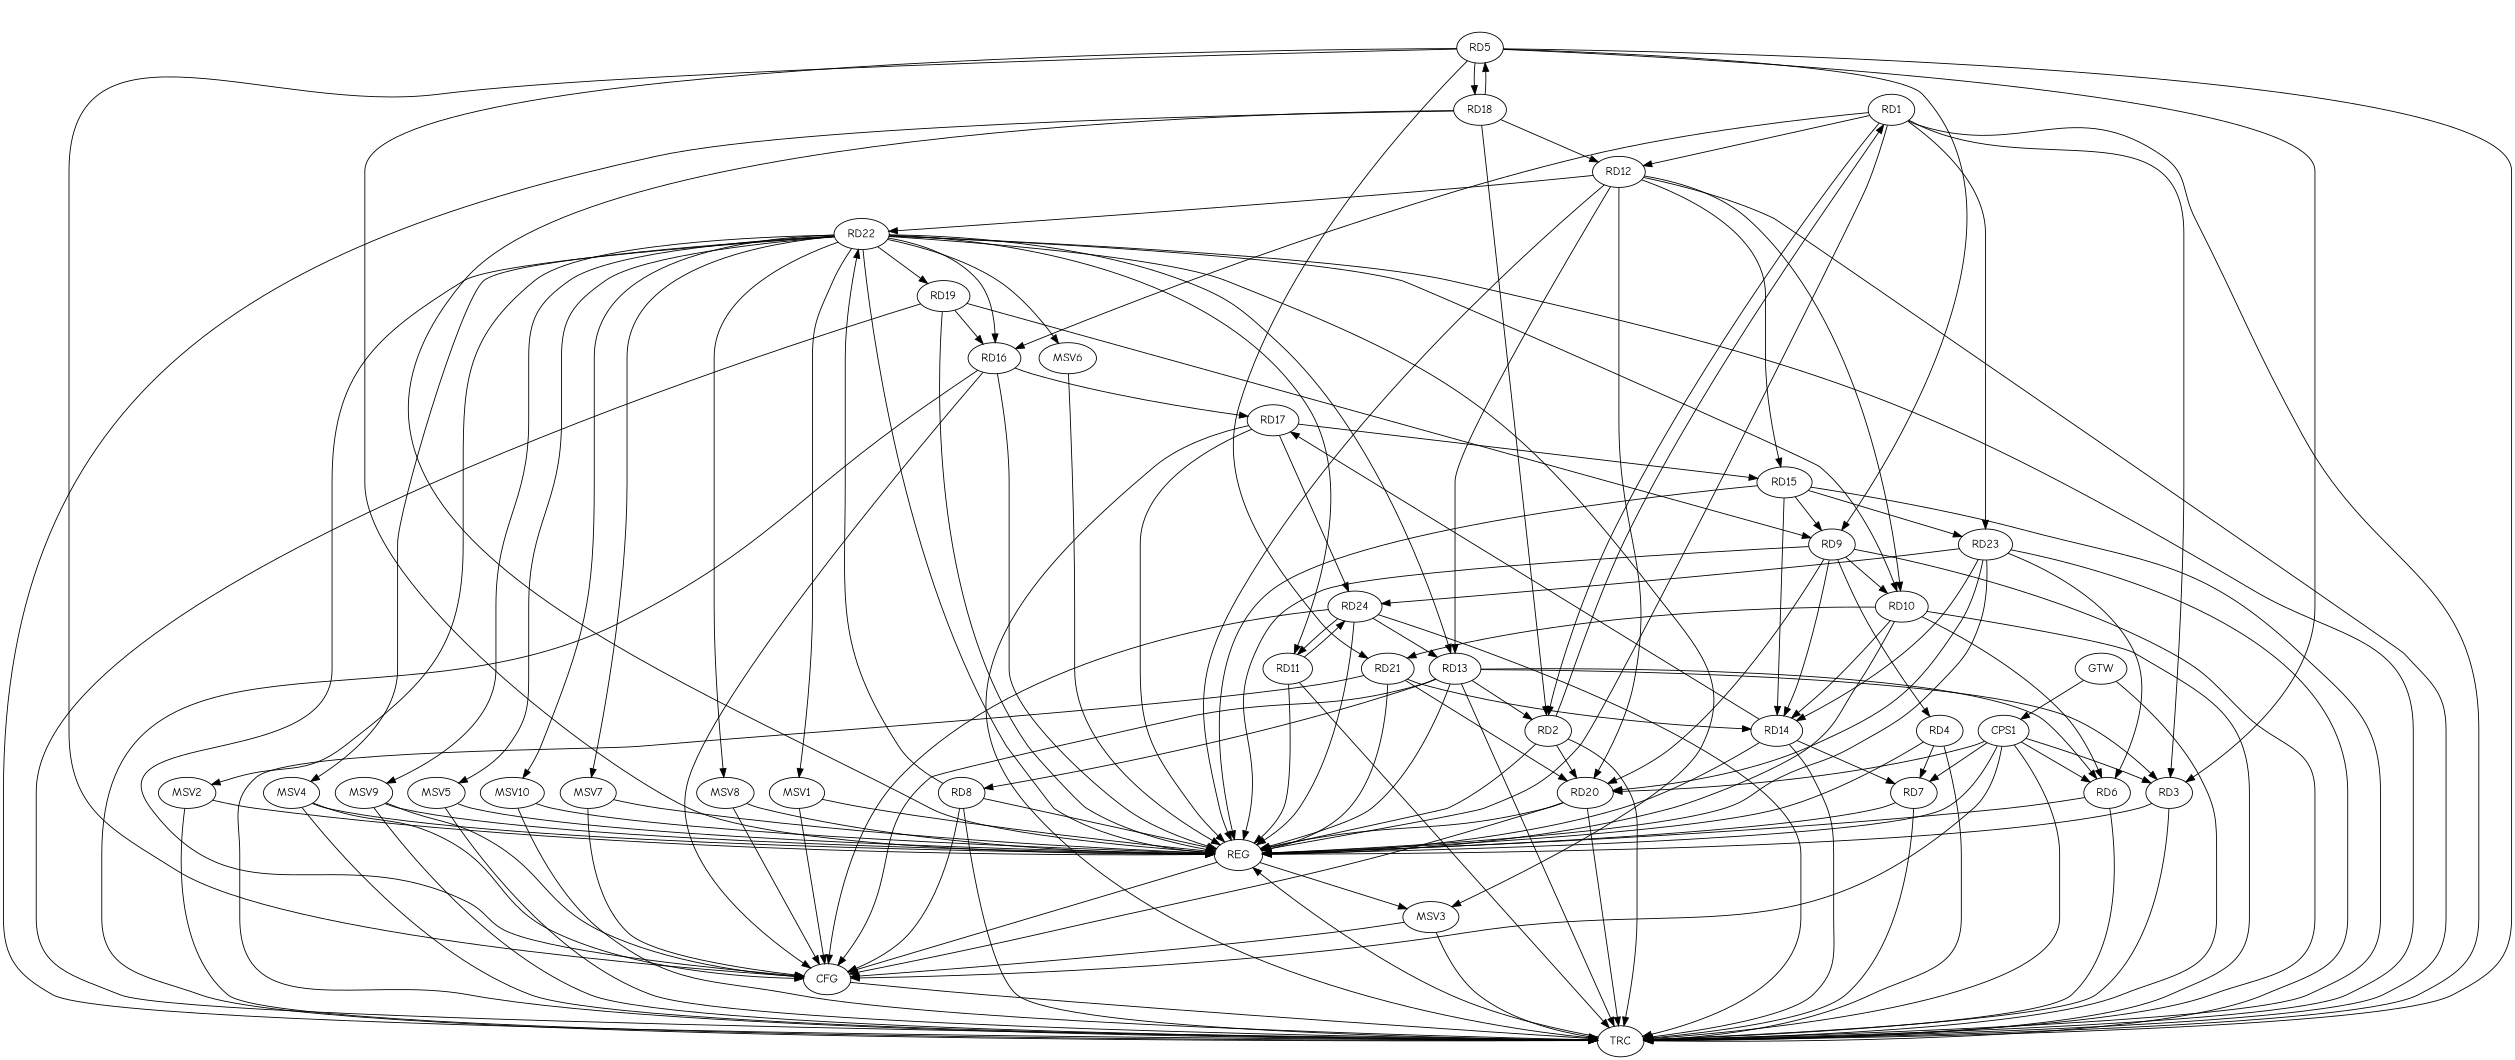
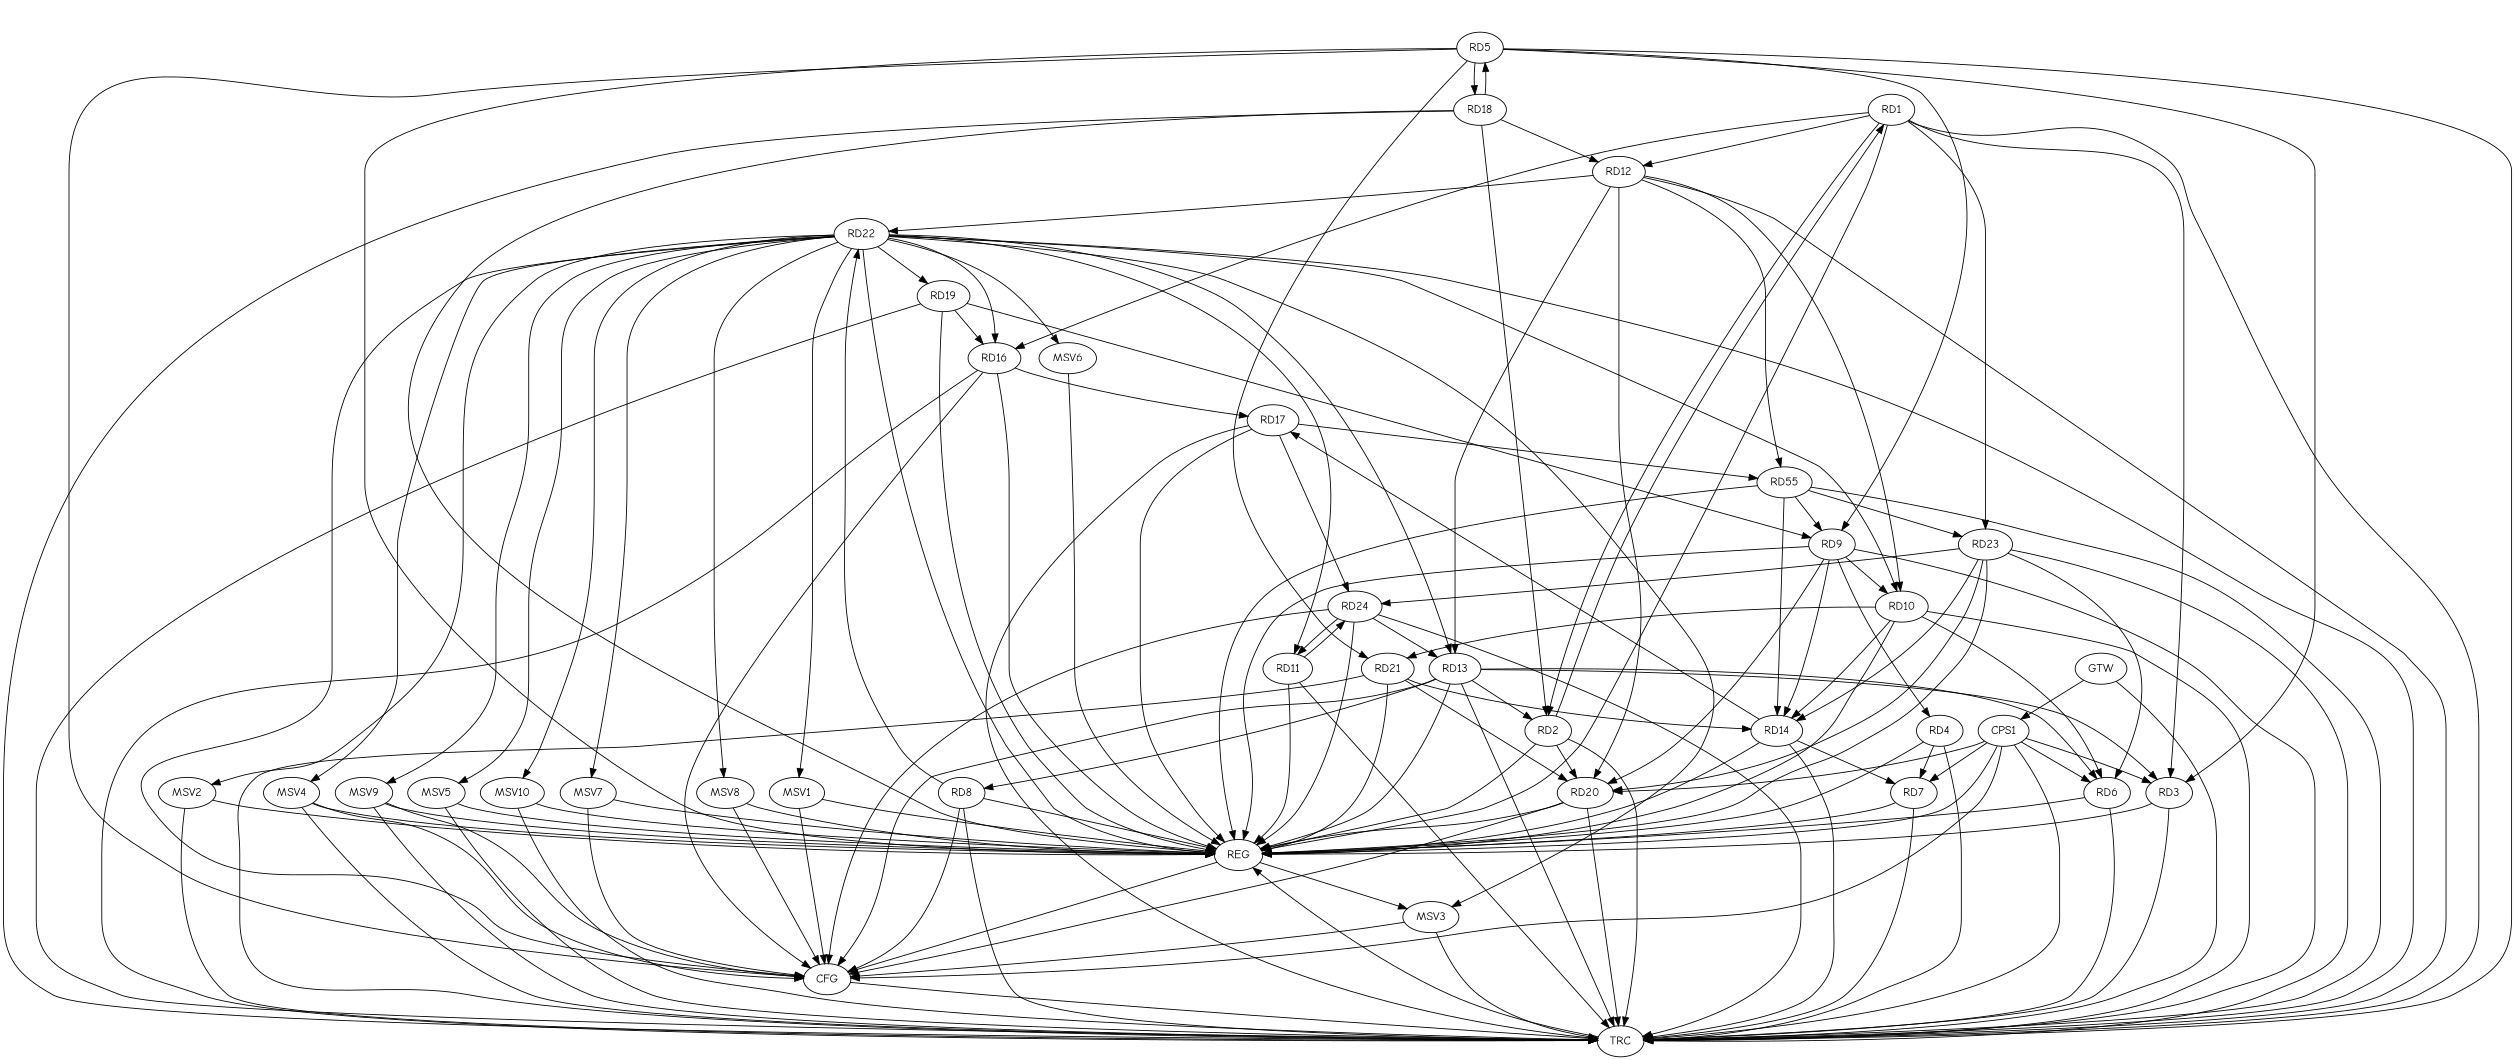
(1338, 454) -> none
(1785, 482) -> (1785, 482)
